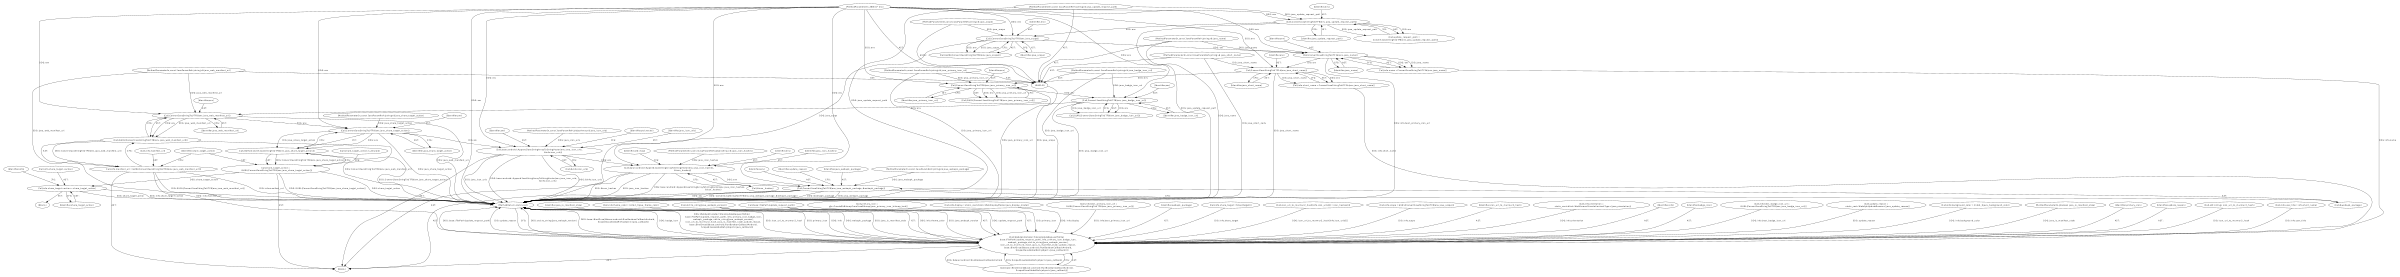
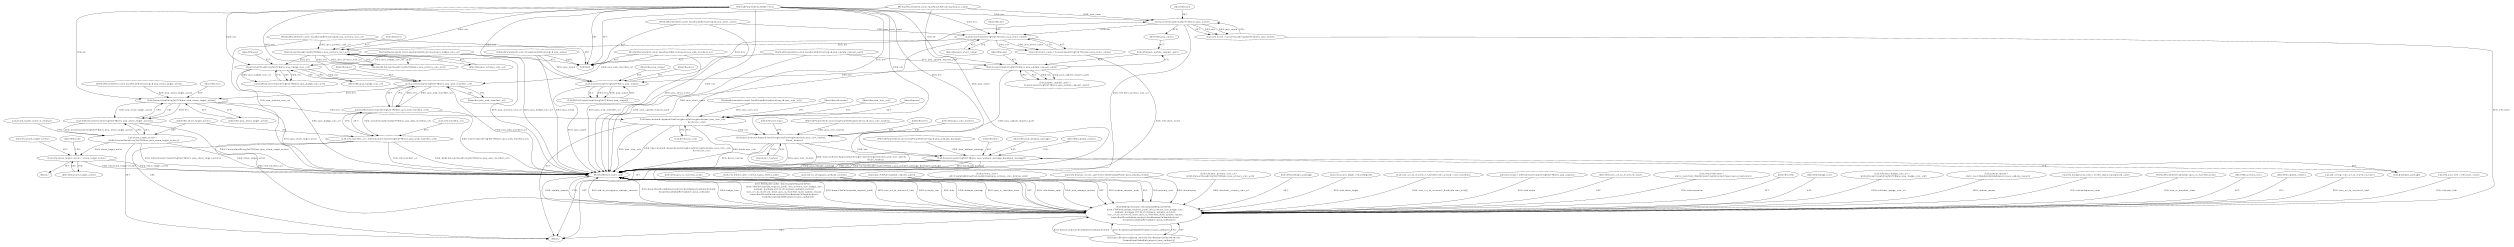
(1020, 47) -> none
(1341, 63) -> (1160, 44)
(843, 200) -> (558, 124)
